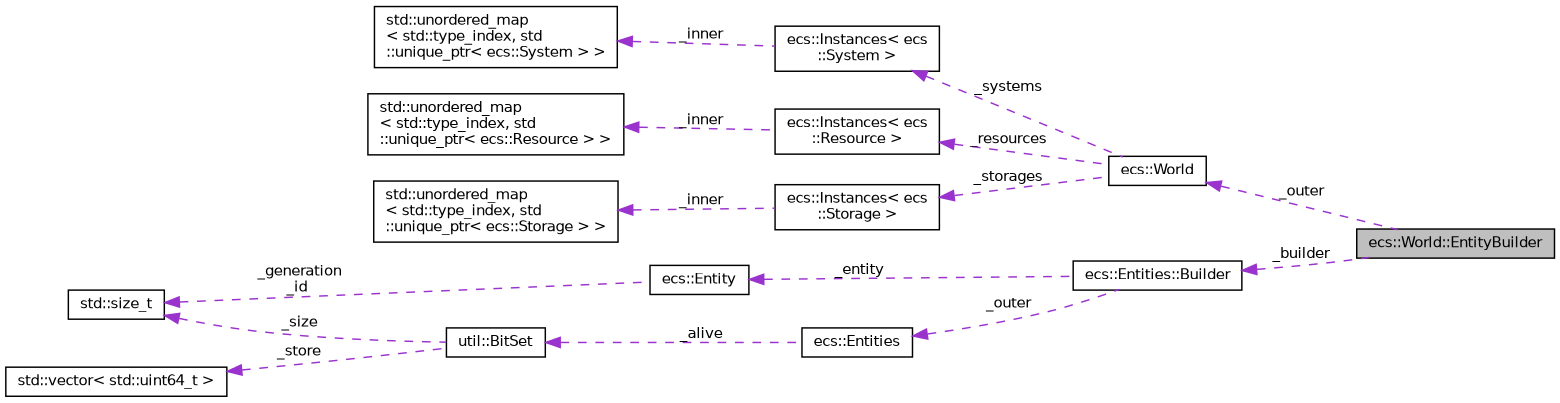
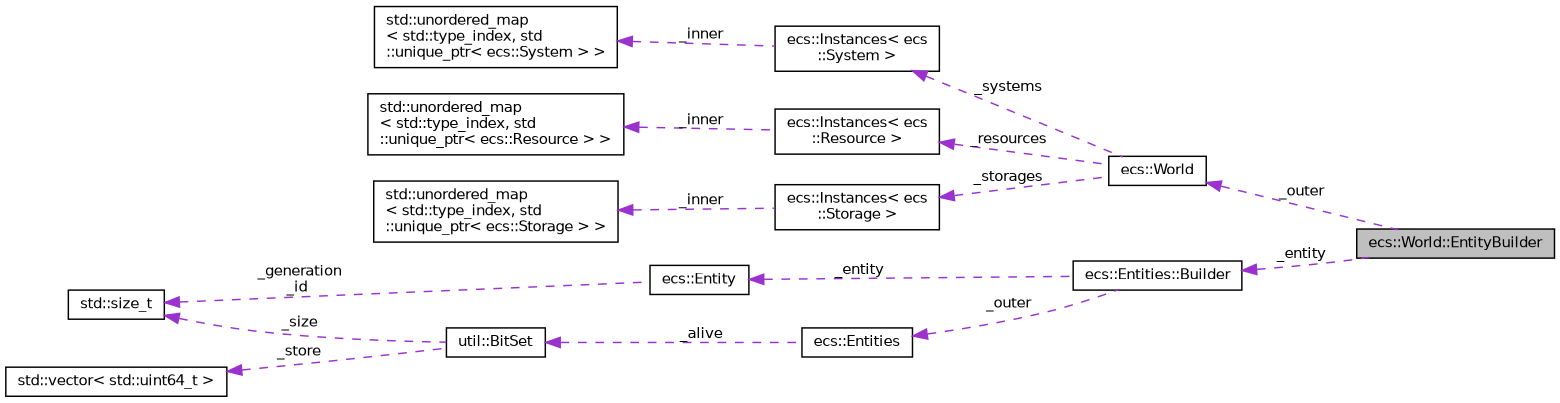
(1299, 254) -> (1299, 254)
